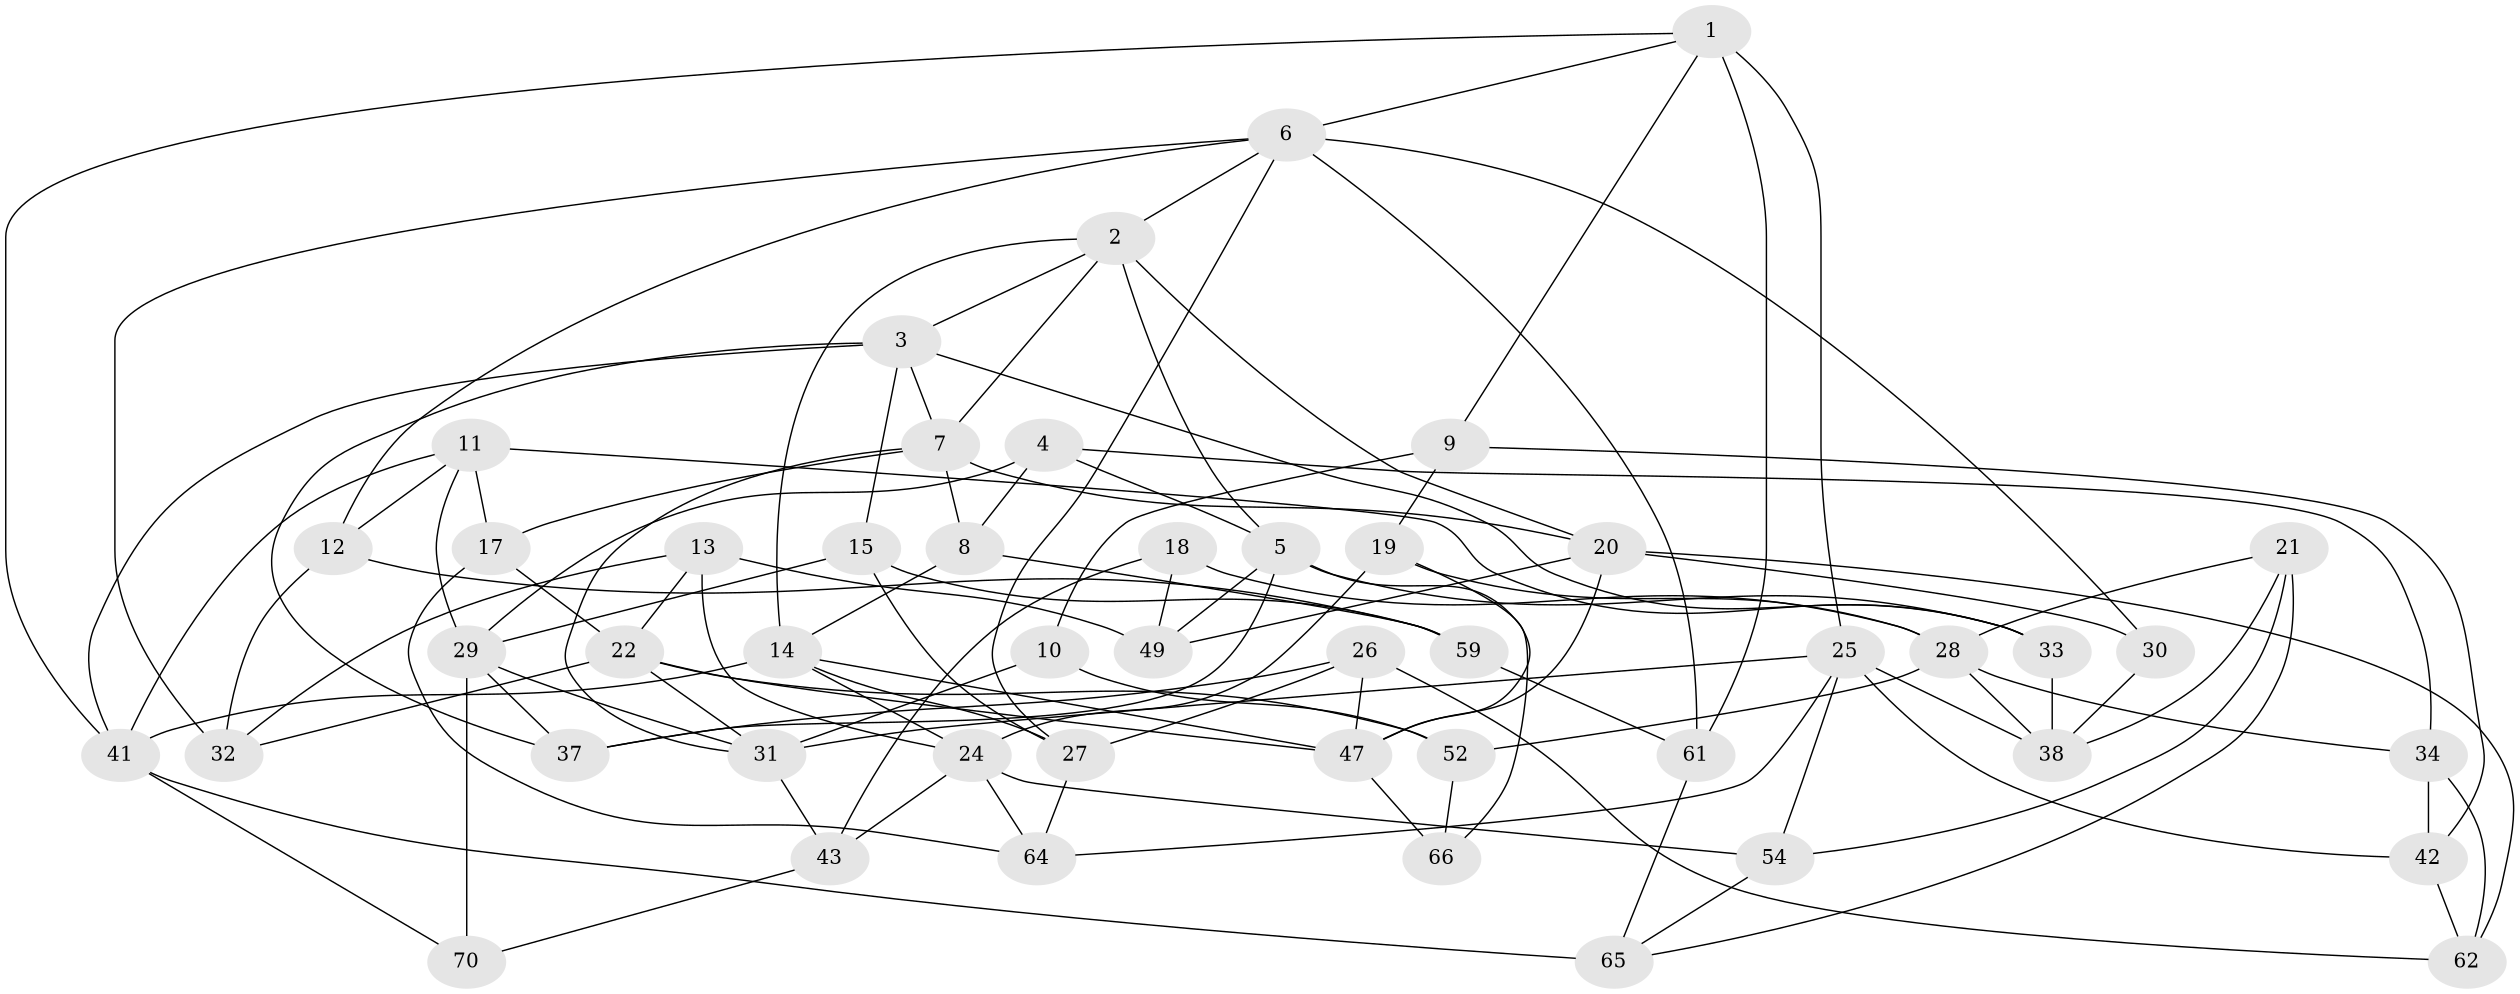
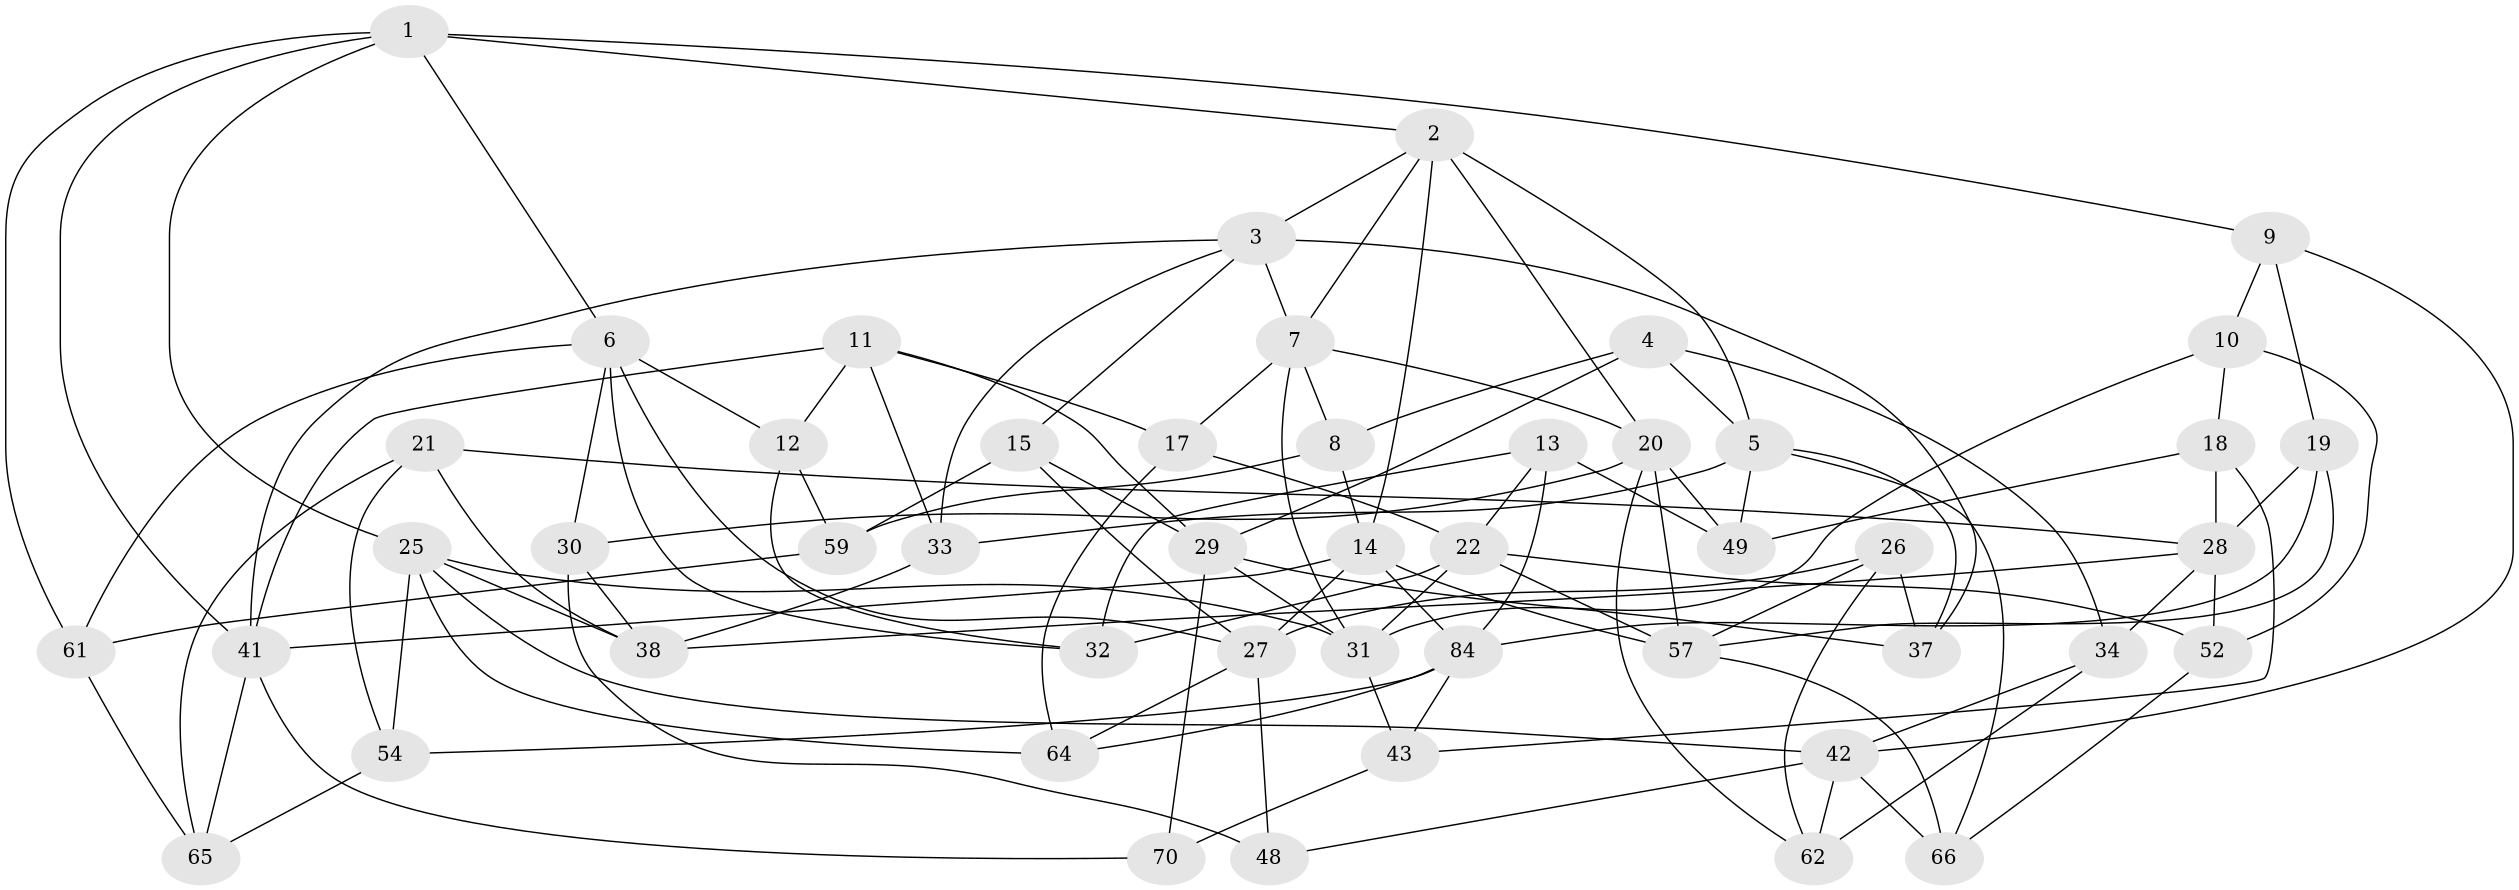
(1201, 187) -> (922, 83)
none -> (2222, 394)
(972, 755) -> (1463, 652)
(1353, 755) -> (1682, 652)
none -> (1897, 812)
none -> (1270, 859)
